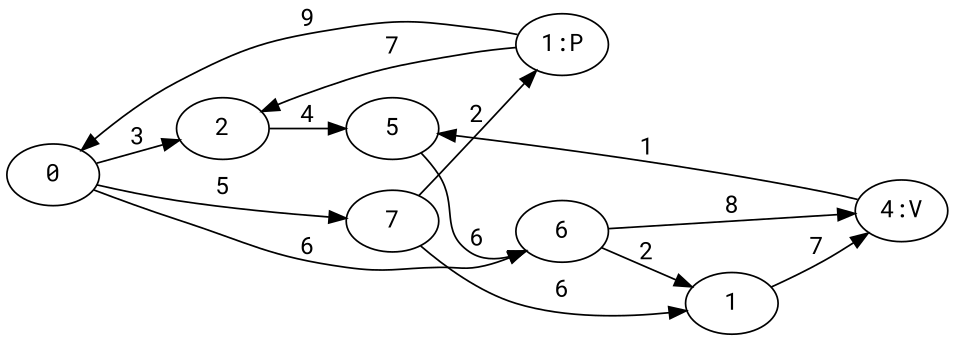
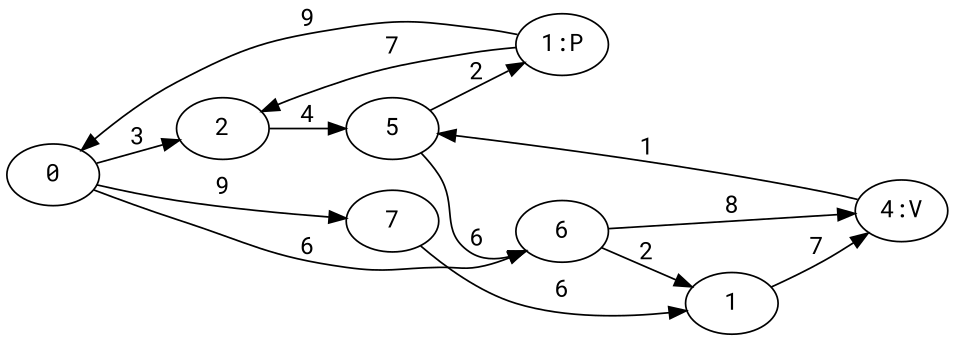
(464, 148) -> (469, 91)
(223, 188) -> (223, 188)
